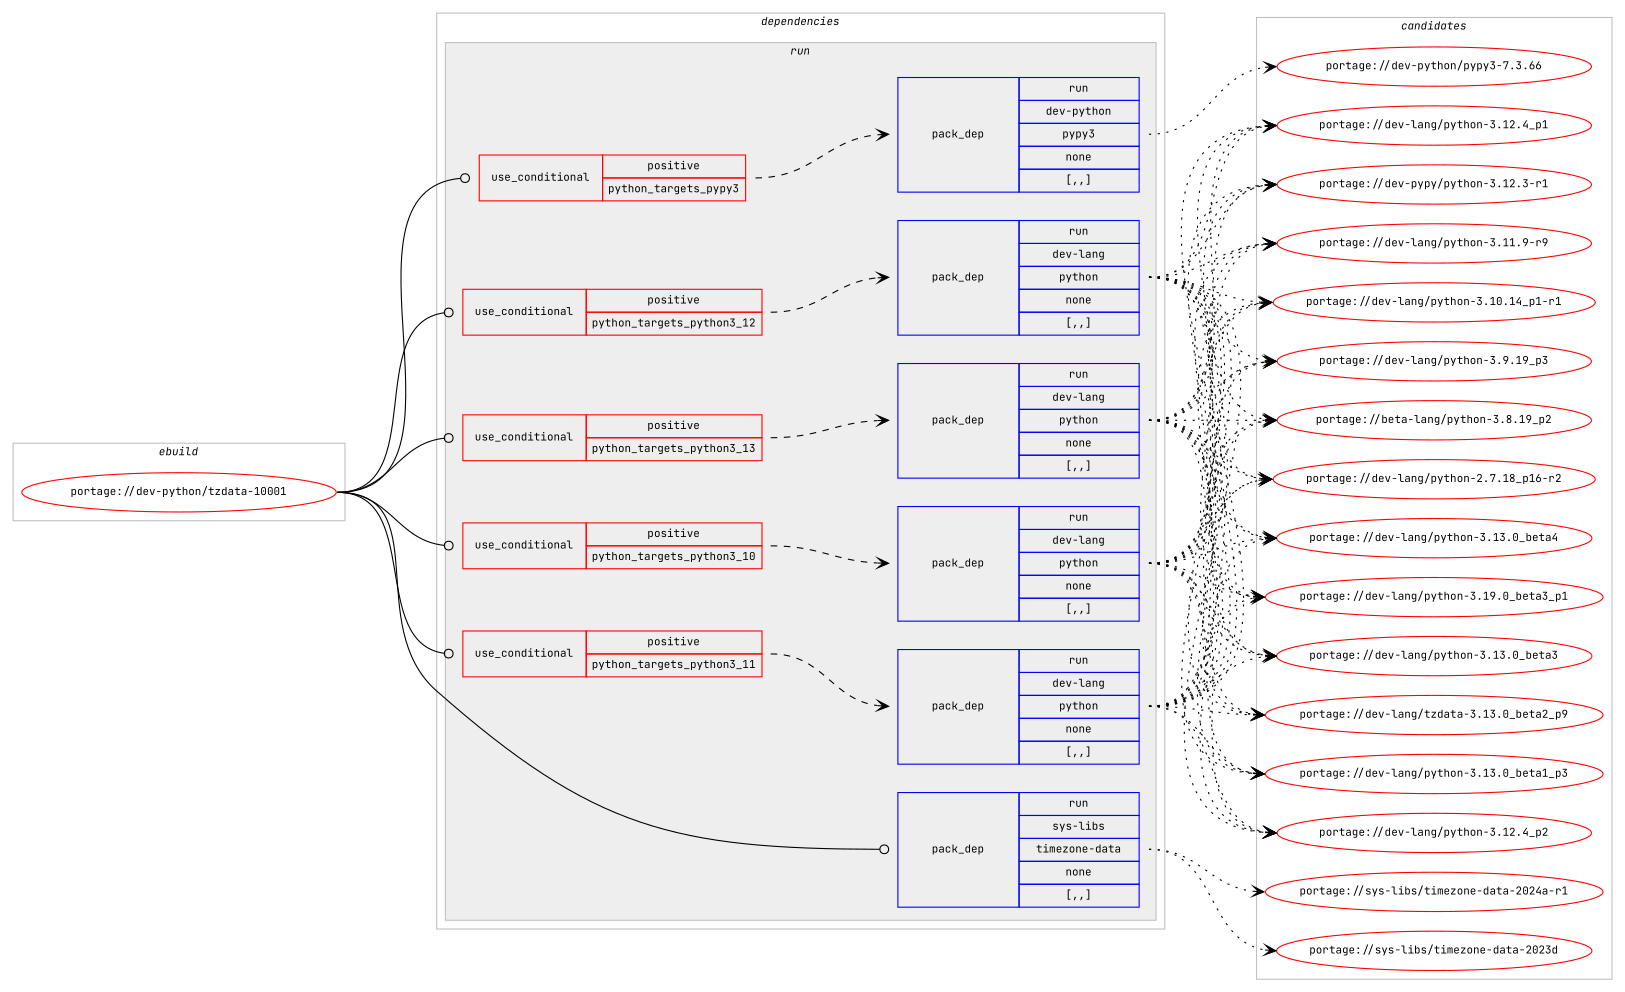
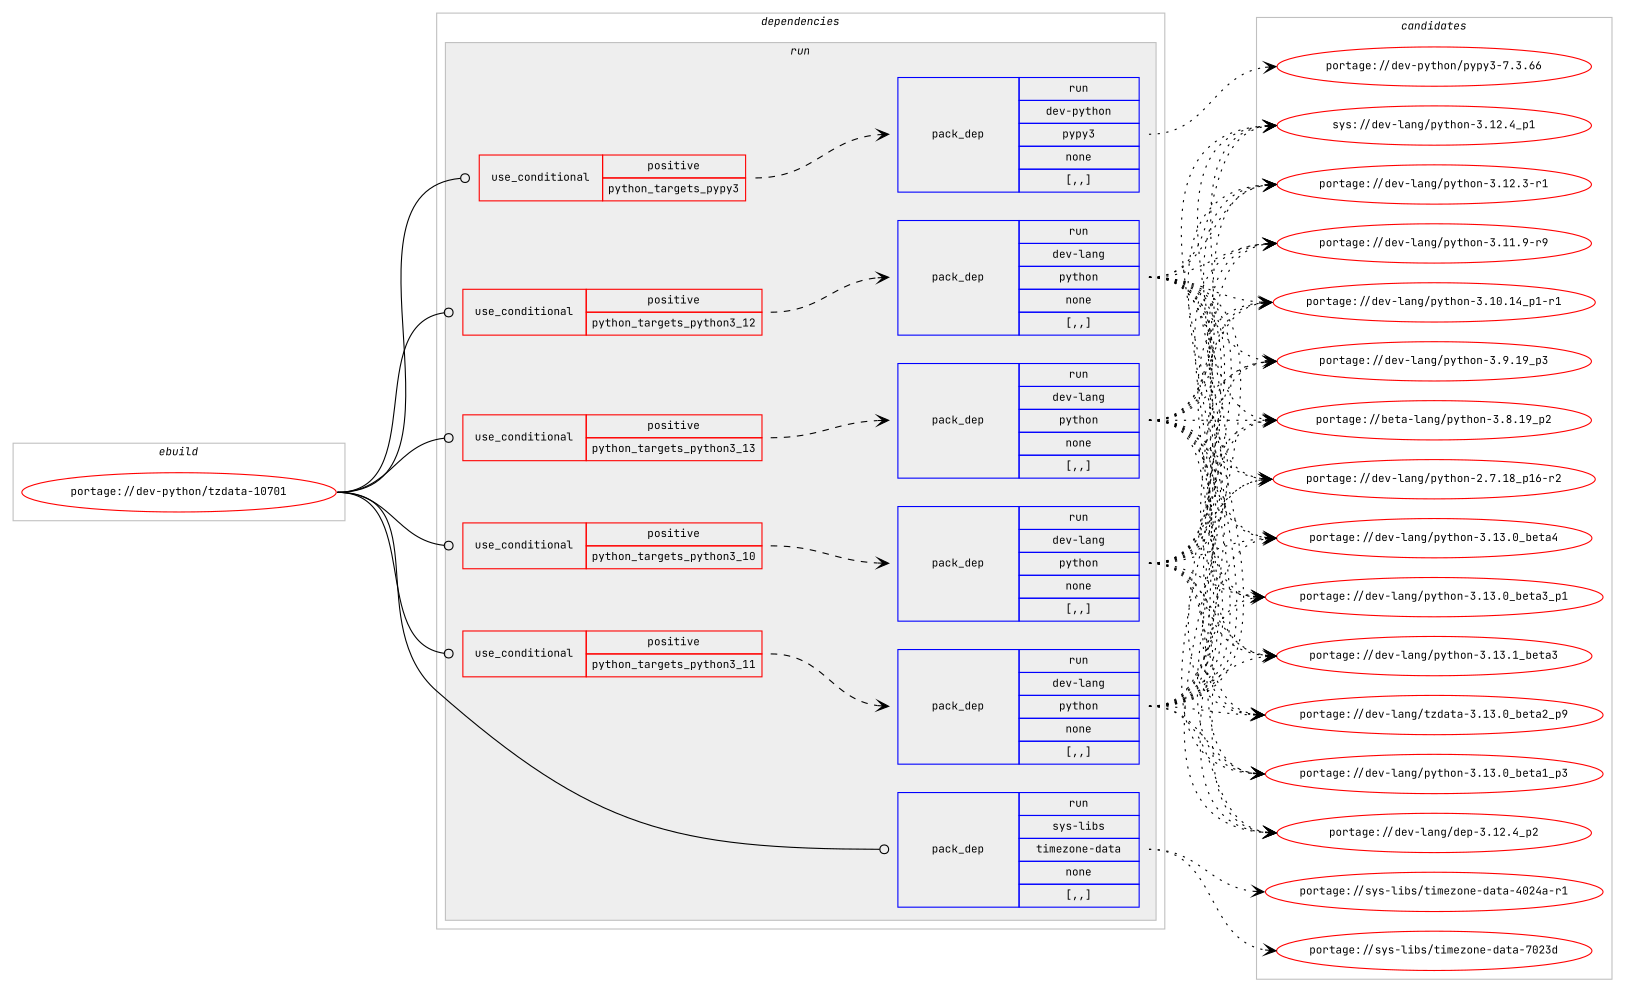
(1434, 126) -> (1434, 126)
(1434, 184) -> (1434, 184)
(179, 492) -> (179, 492)
(1434, 597) -> (1434, 597)
(1434, 656) -> (1434, 656)
(1434, 833) -> (1434, 833)
(1434, 892) -> (1434, 892)
(1434, 951) -> (1434, 951)
